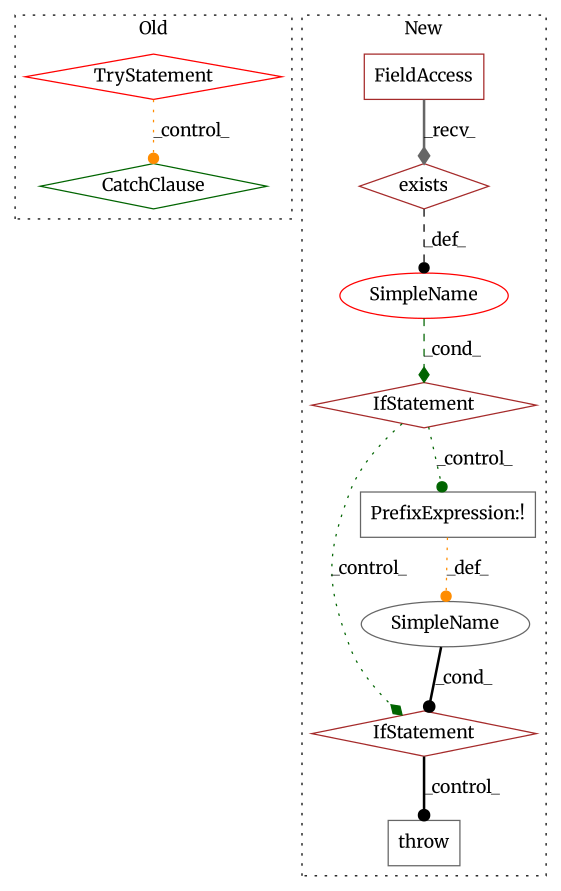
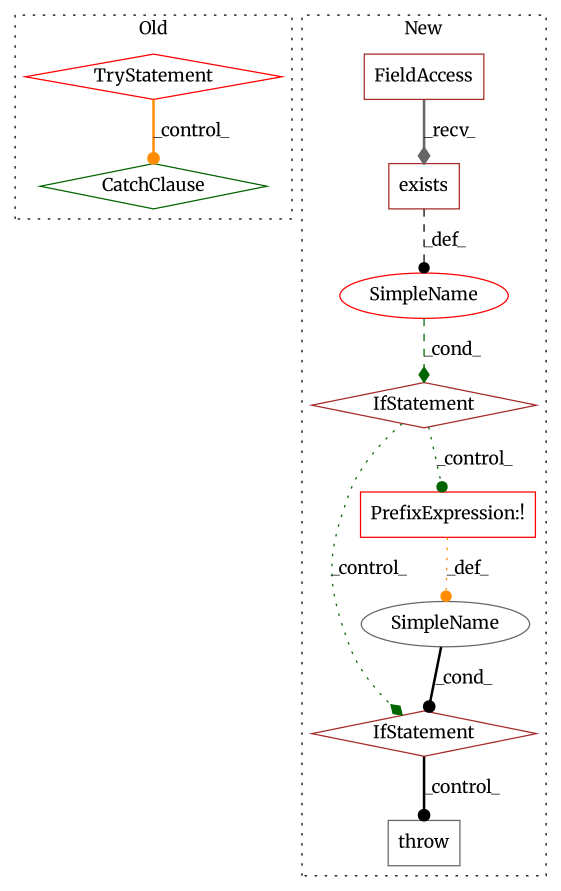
(154, 126) -> (154, 126)
(424, 186) -> (424, 186)
(448, 515) -> (448, 515)
